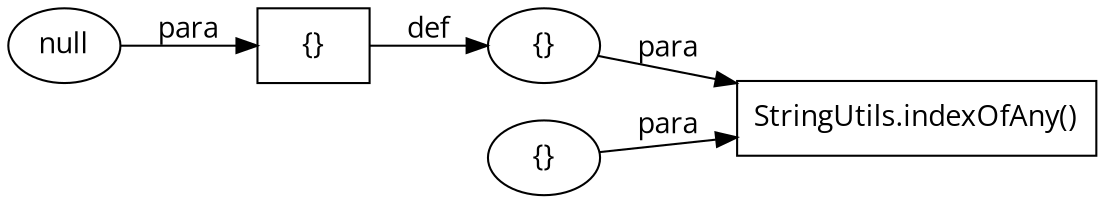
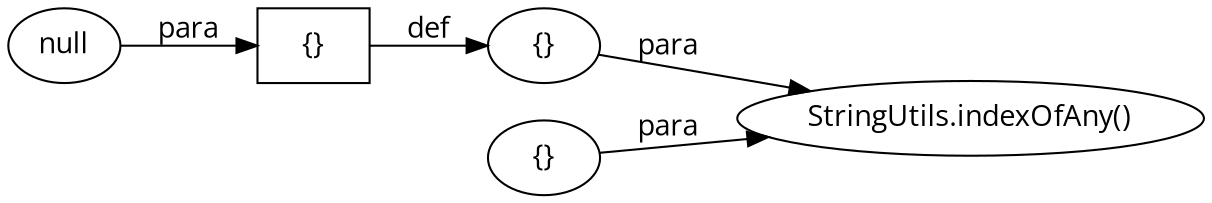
(917, 118) -> (971, 118)
